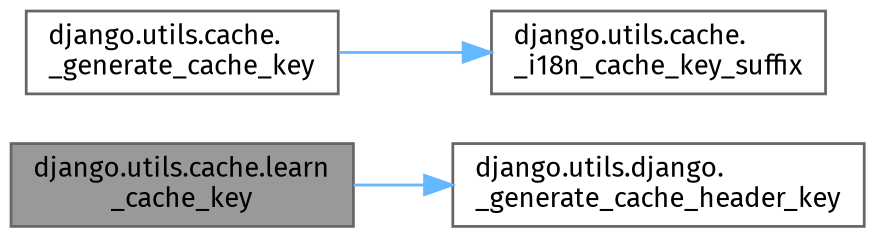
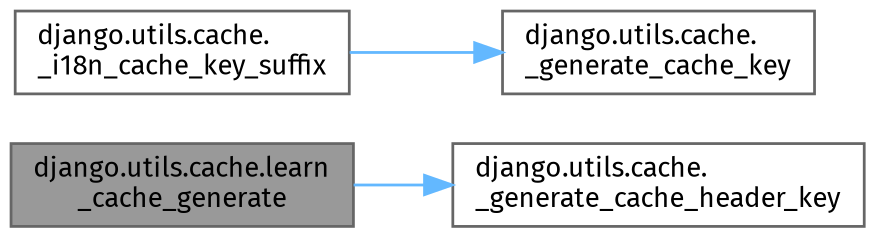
(401, 52) -> (412, 52)
(182, 185) -> (182, 185)
(659, 185) -> (659, 185)
